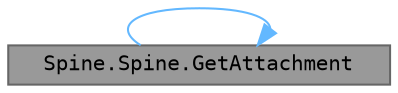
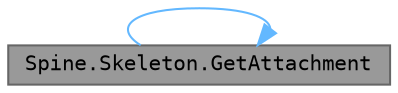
(199, 65) -> (199, 65)
